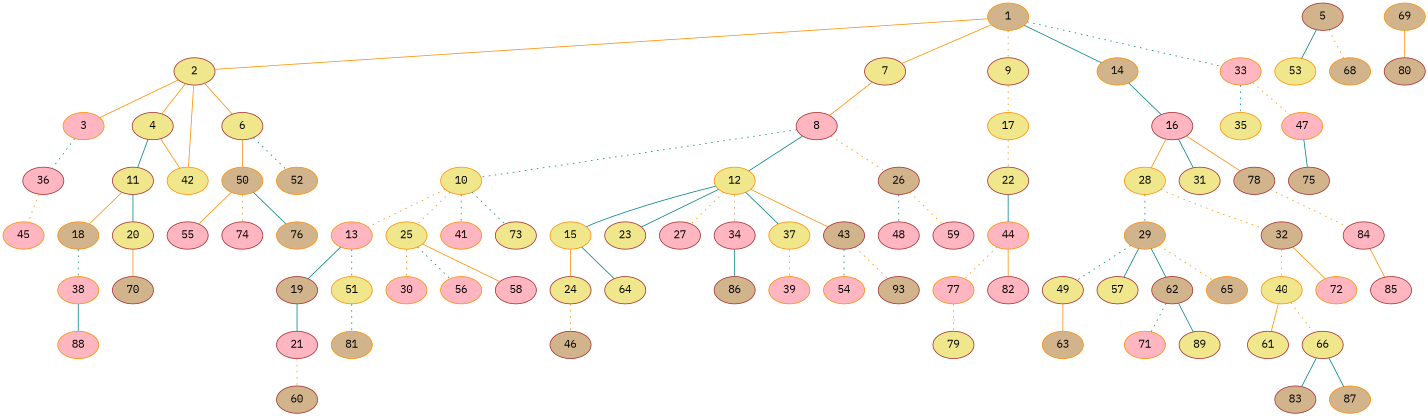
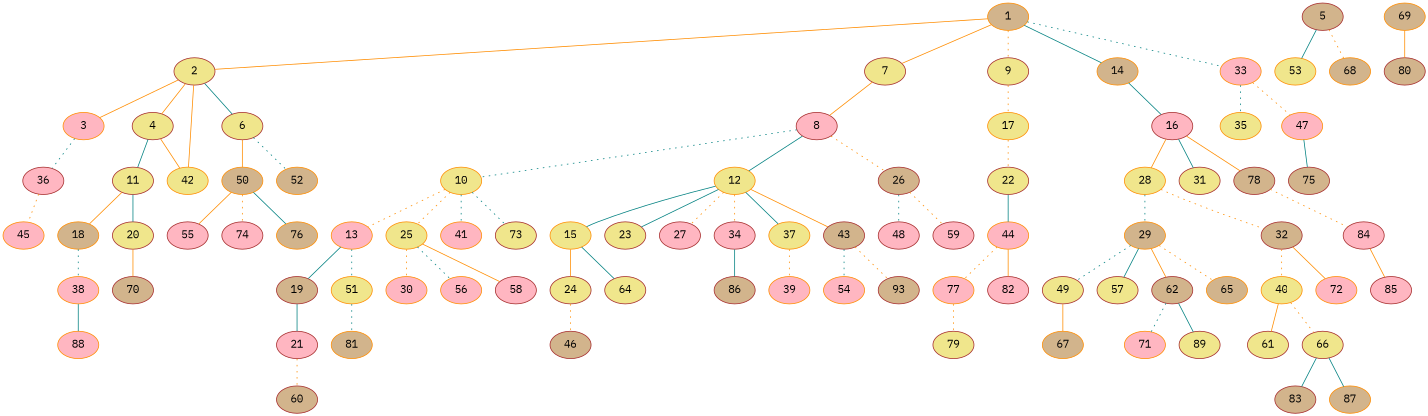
(218, 99) -> (218, 99)
(1159, 263) -> (1159, 263)
(1063, 345) -> (1063, 345)
